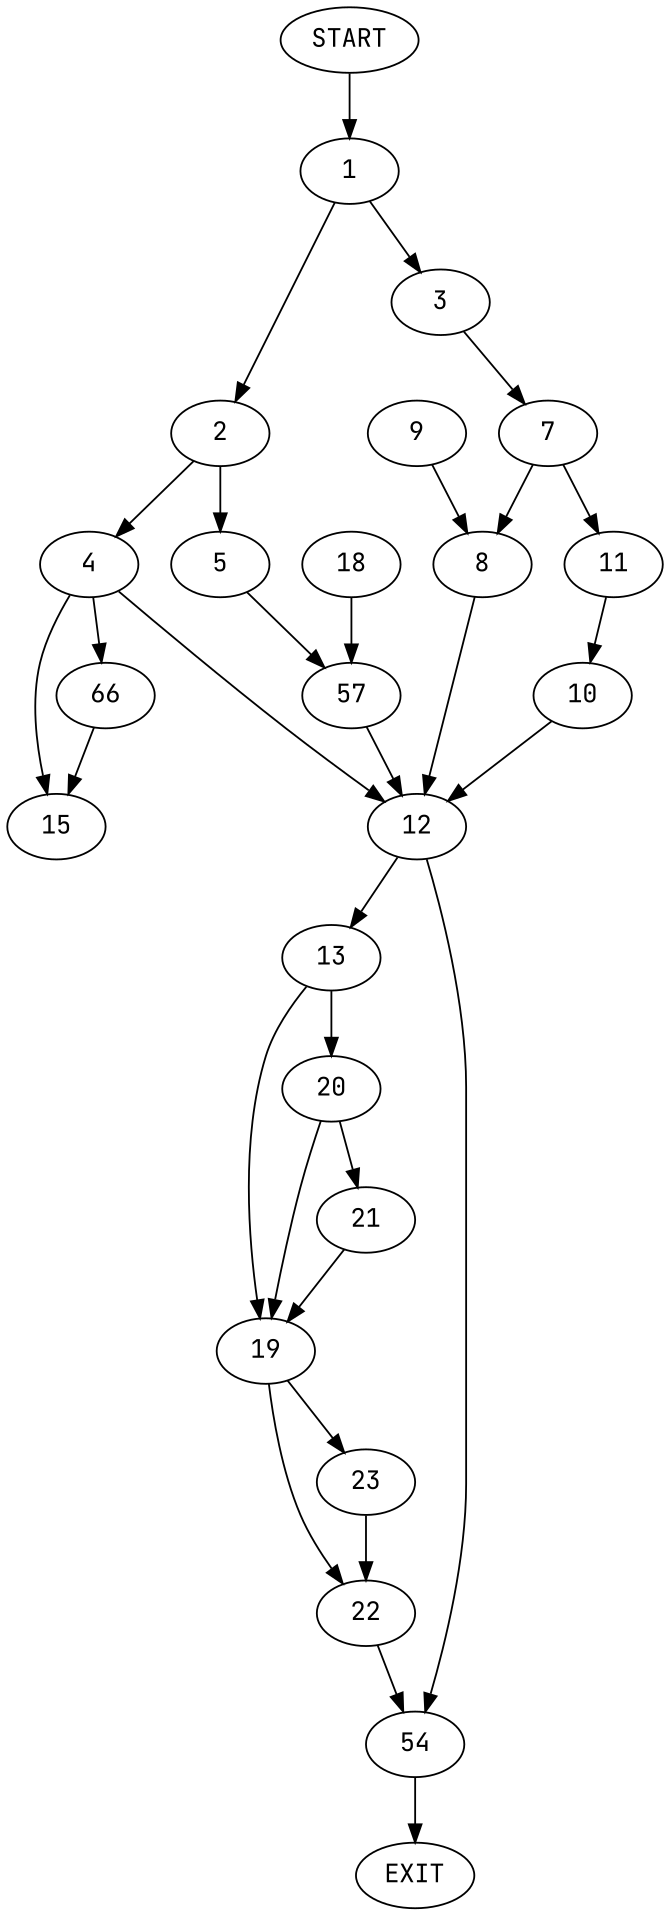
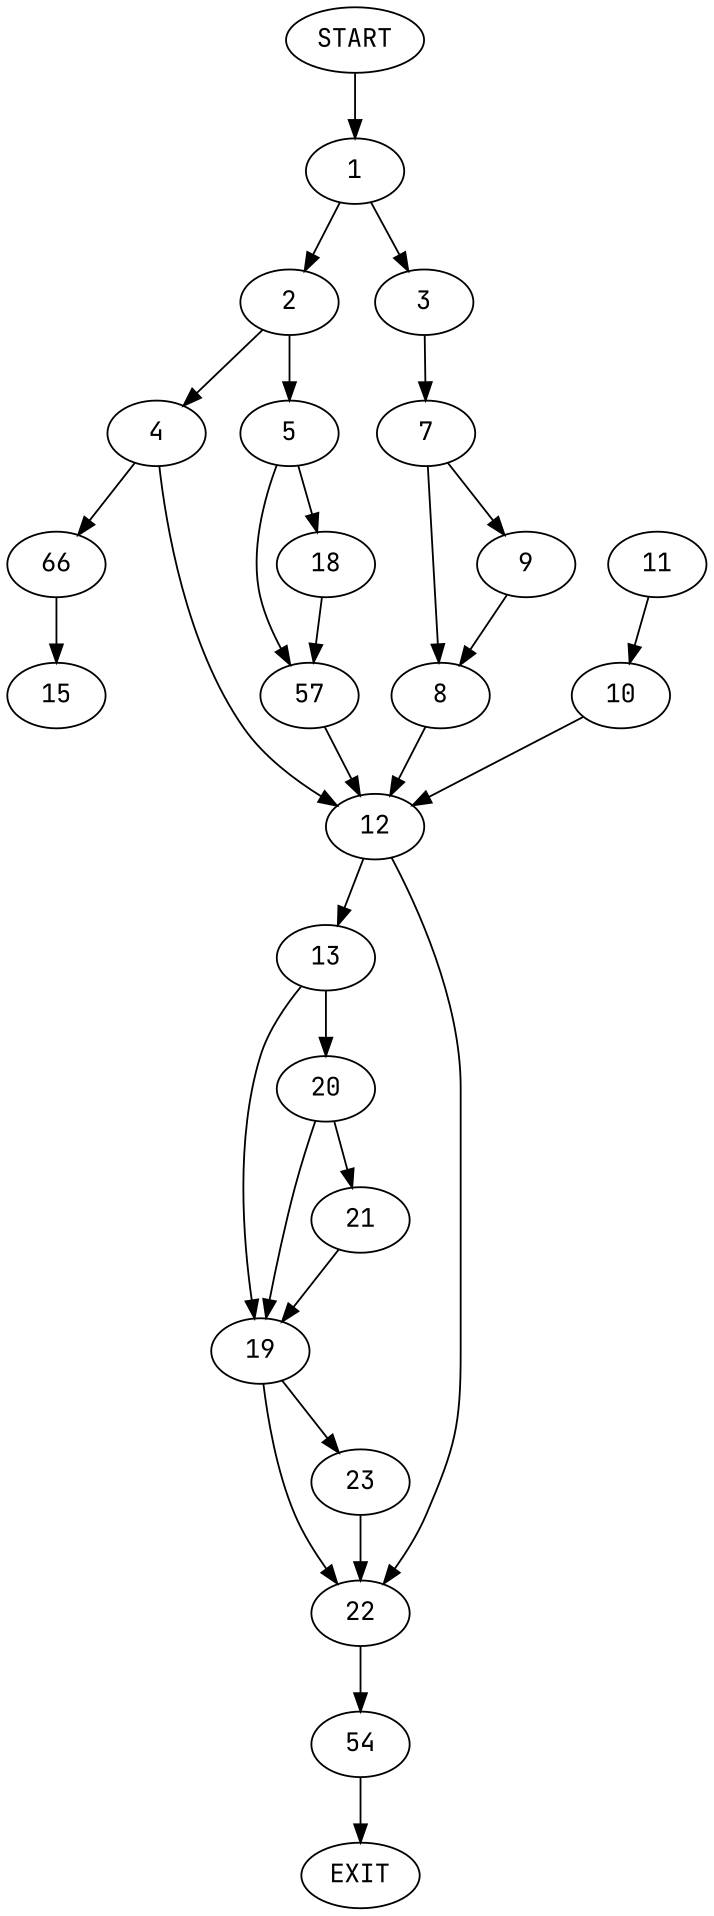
none -> (305, 490)
(577, 491) -> (470, 492)
(37, 682) -> none
(466, 1276) -> (461, 1214)
